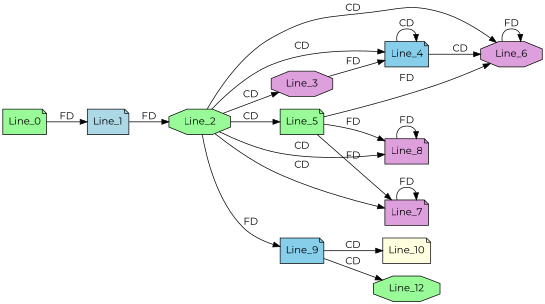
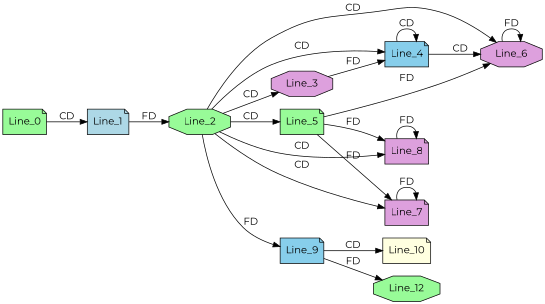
(67, 117) -> (67, 117)
(353, 262) -> (353, 262)
